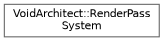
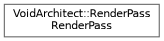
(82, 21) -> (82, 21)
